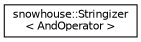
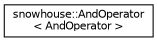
(71, 21) -> (79, 21)
